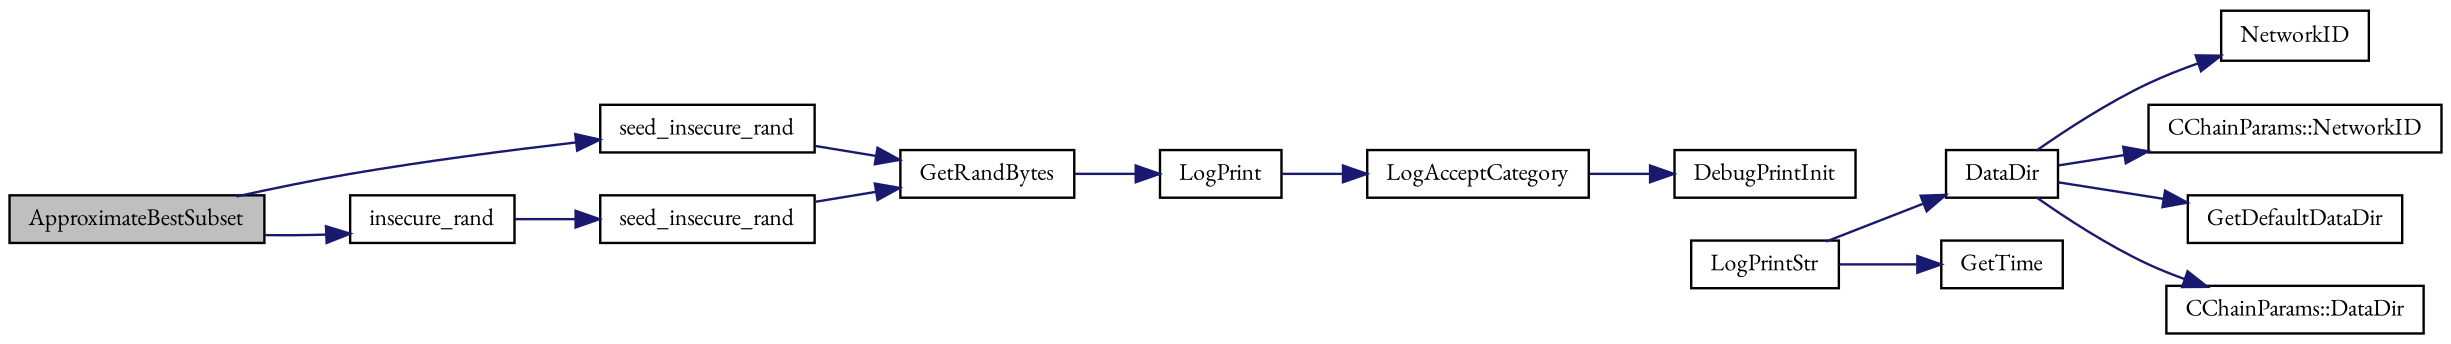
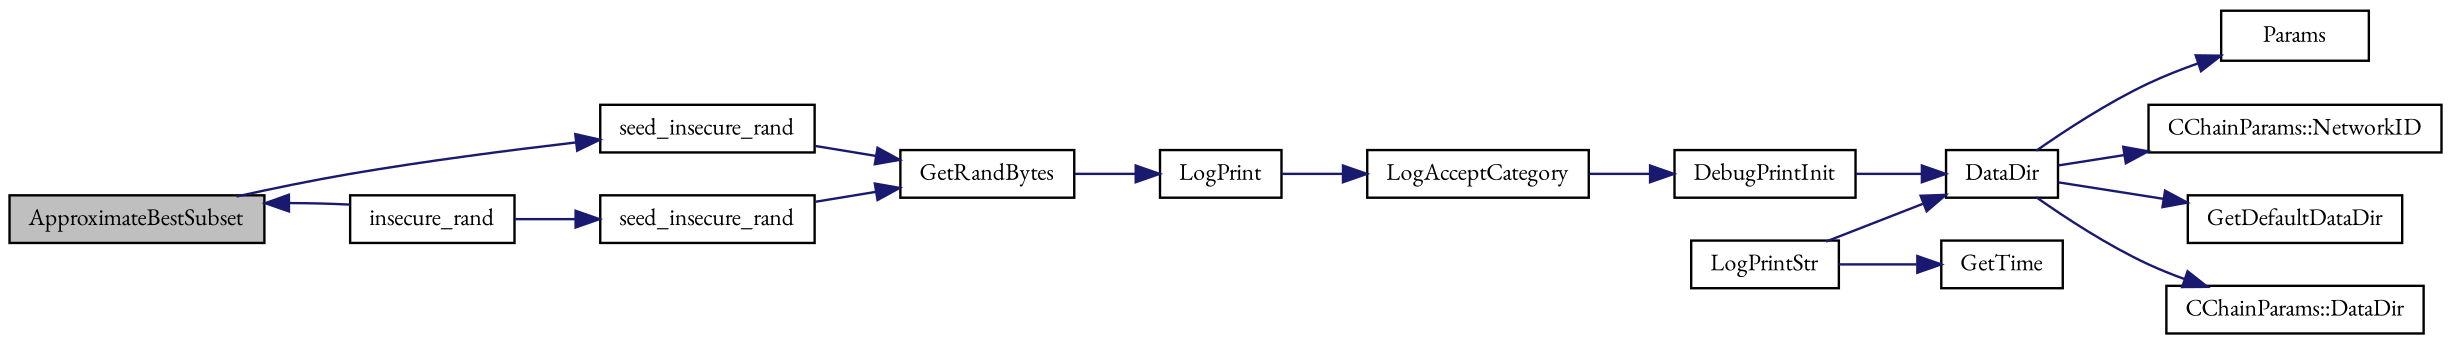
(2295, 36) -> (2295, 36)
none -> (1889, 174)
(295, 235) -> (320, 203)
